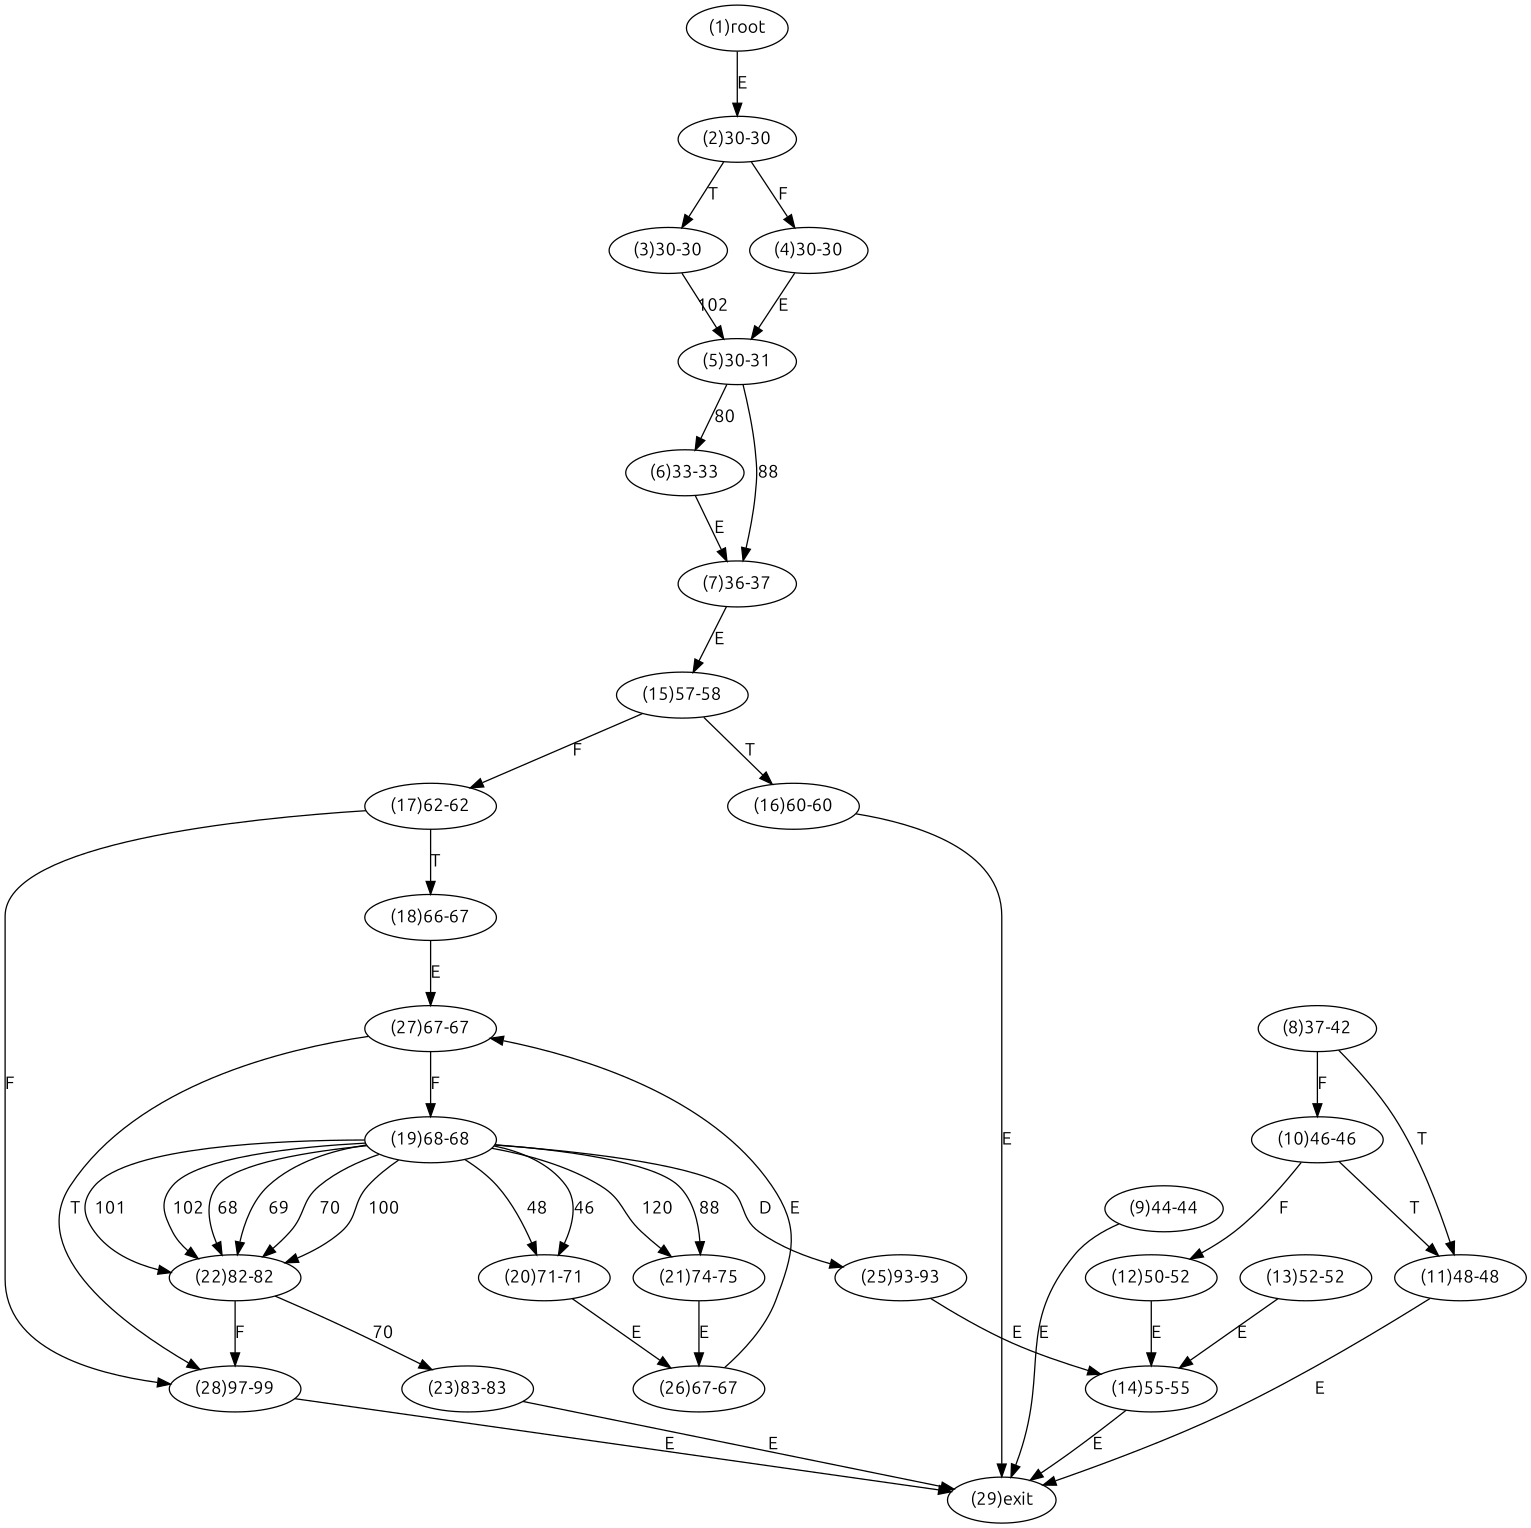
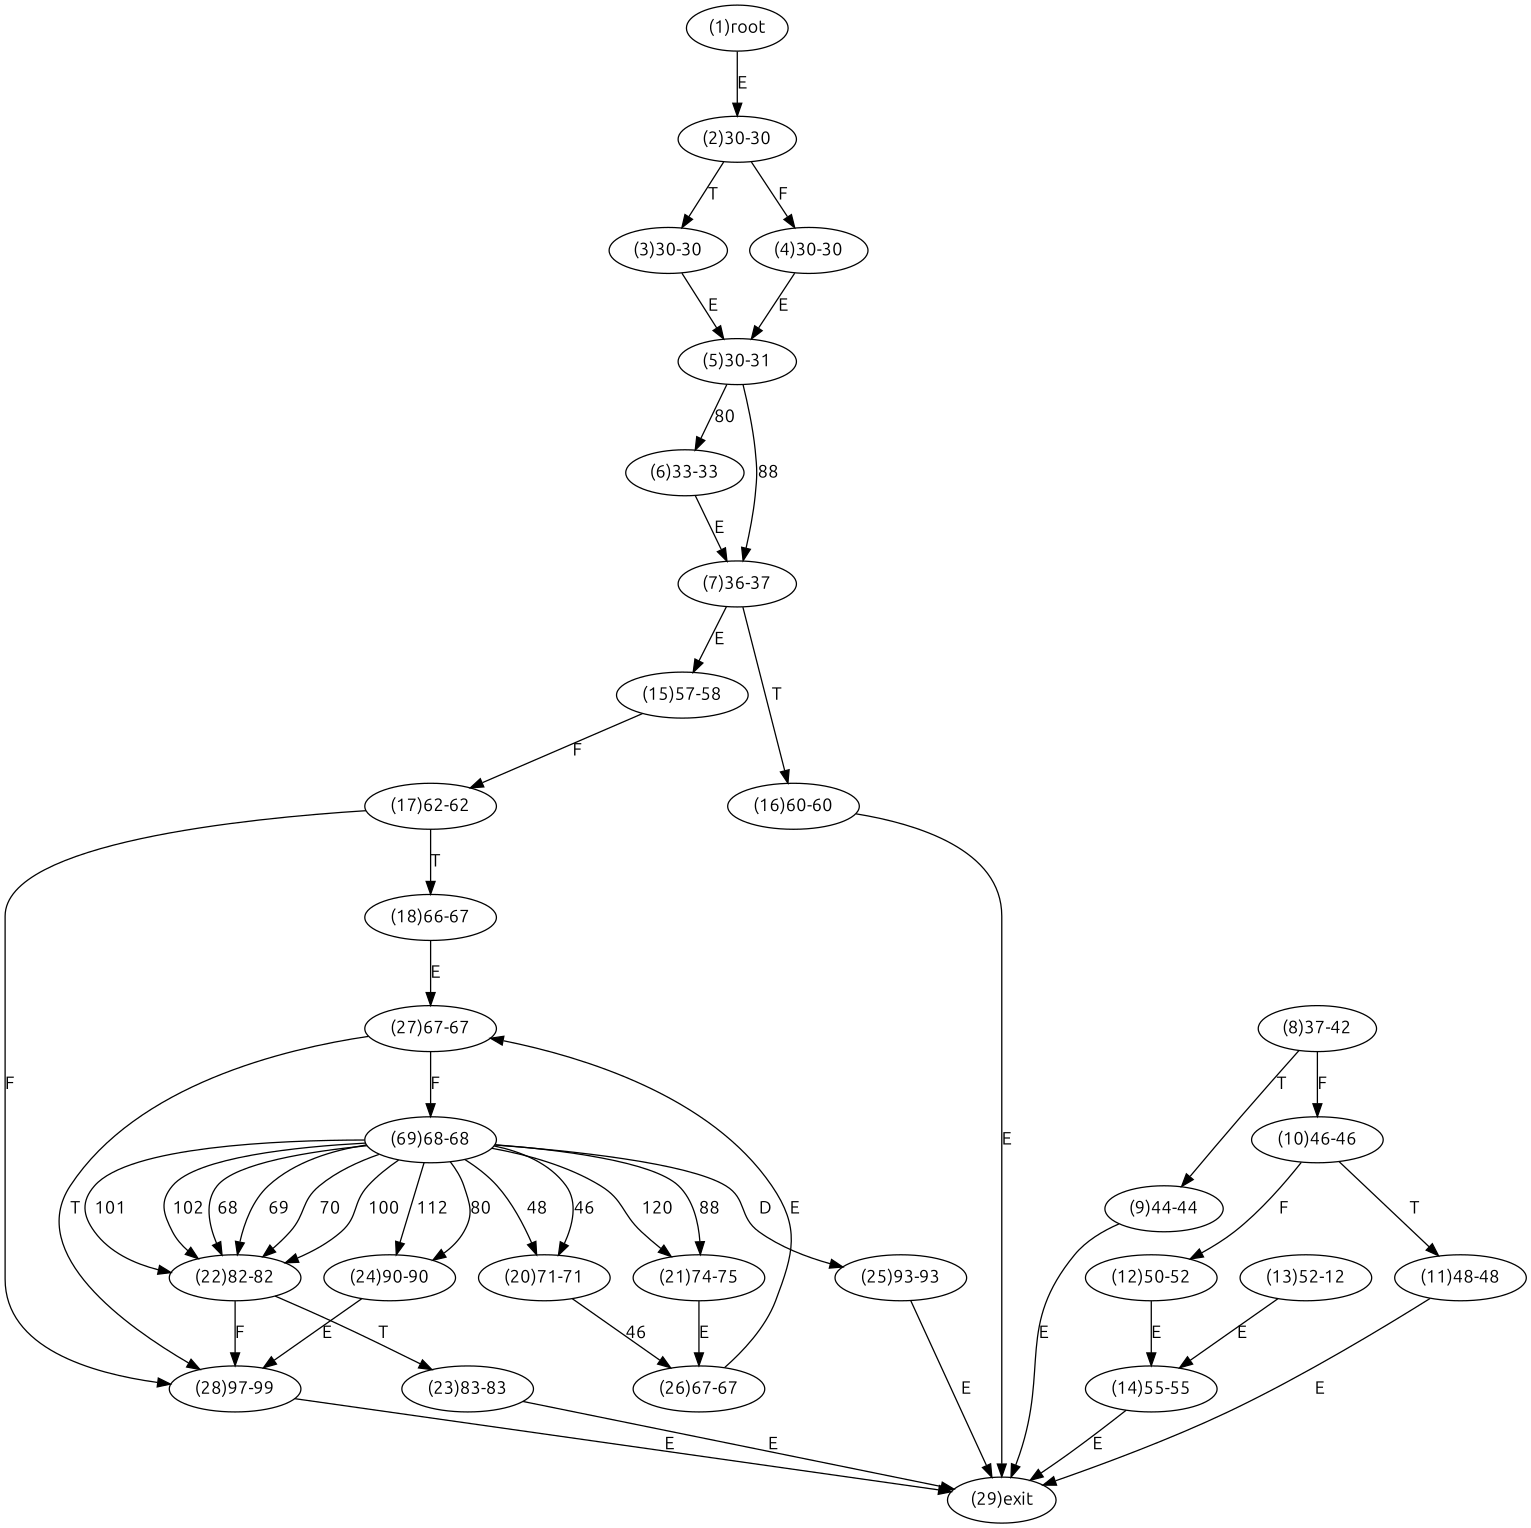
(713, 306) -> (713, 306)
(733, 746) -> (764, 689)
(1407, 1139) -> (1244, 1113)
(431, 1140) -> (431, 1140)
none -> (390, 1278)
(1306, 1278) -> (1306, 1278)
(383, 1333) -> (383, 1333)
(636, 1333) -> (636, 1333)
(1011, 1342) -> (949, 1383)
